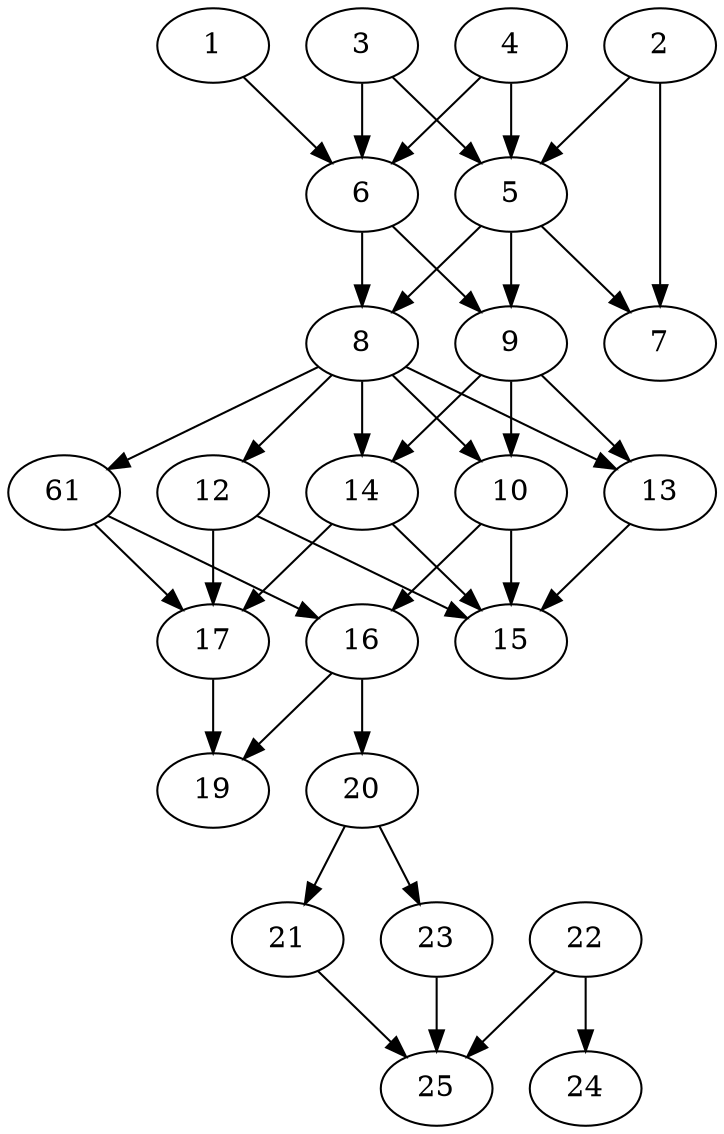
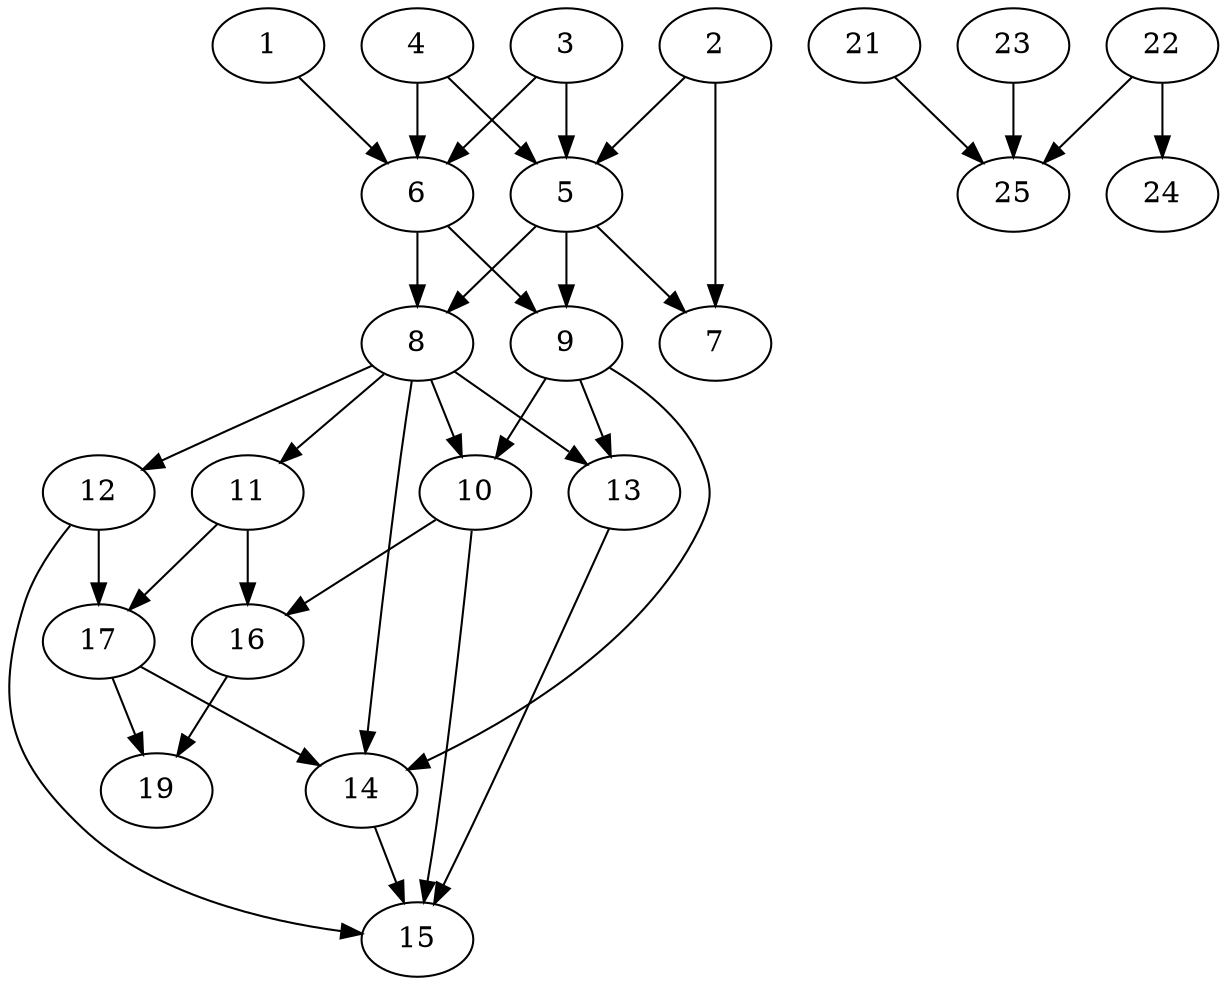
(64, 493) -> (248, 493)
(295, 560) -> (221, 711)
(362, 791) -> none
